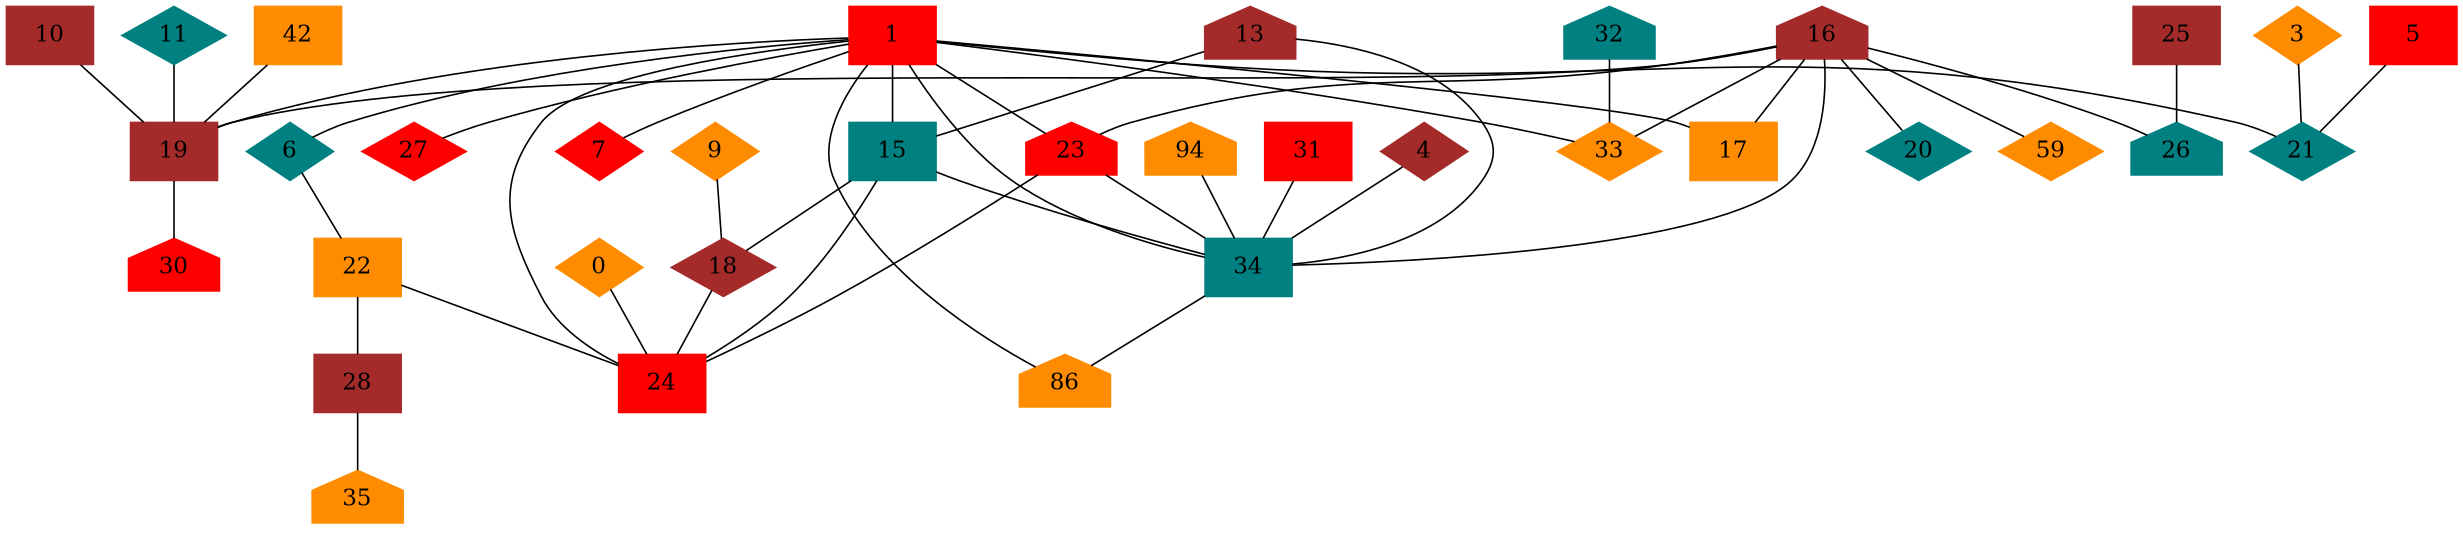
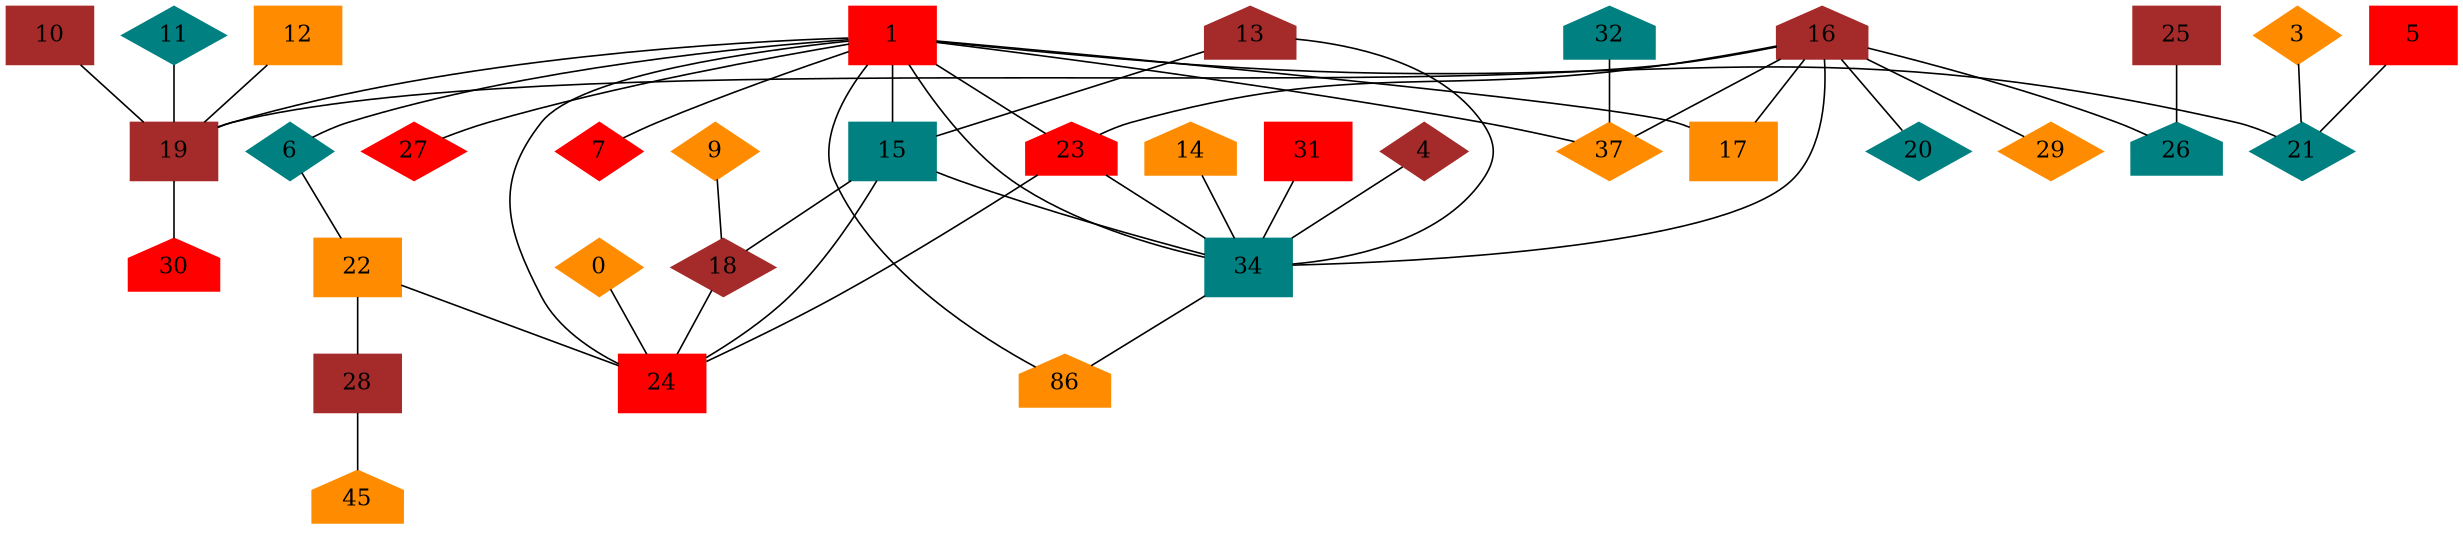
(298, 35) -> (298, 35)
(1191, 151) -> (1191, 151)
(1610, 151) -> (1610, 151)
(2051, 151) -> (2051, 151)
(358, 499) -> (358, 499)
